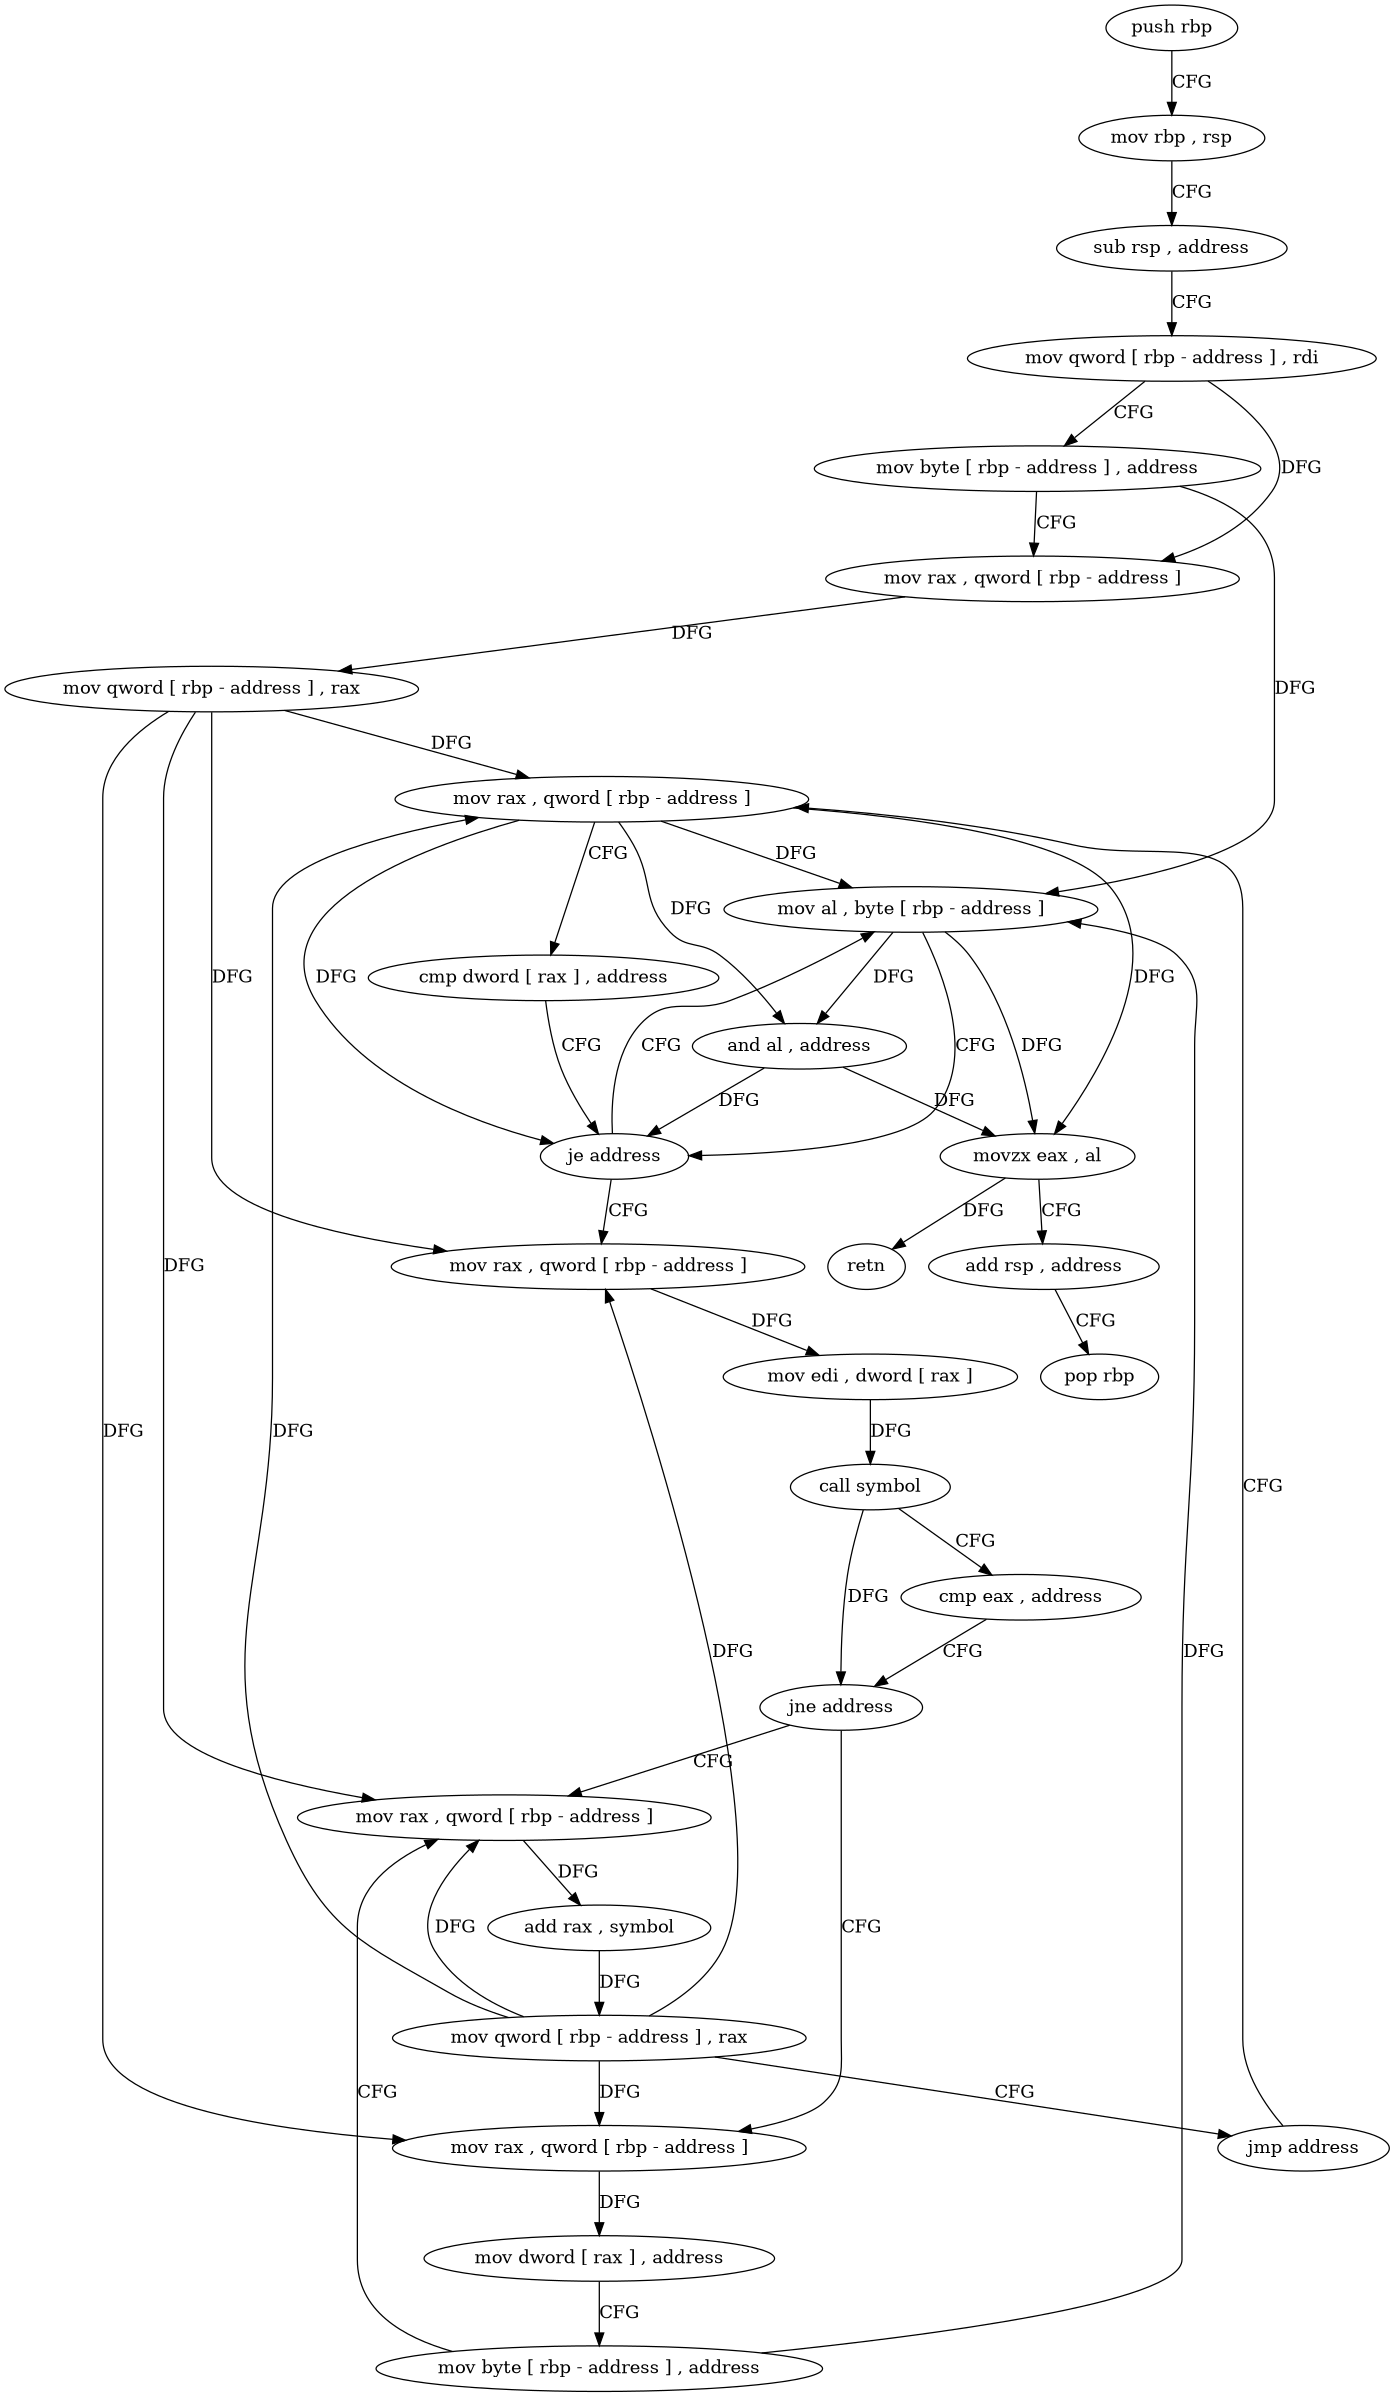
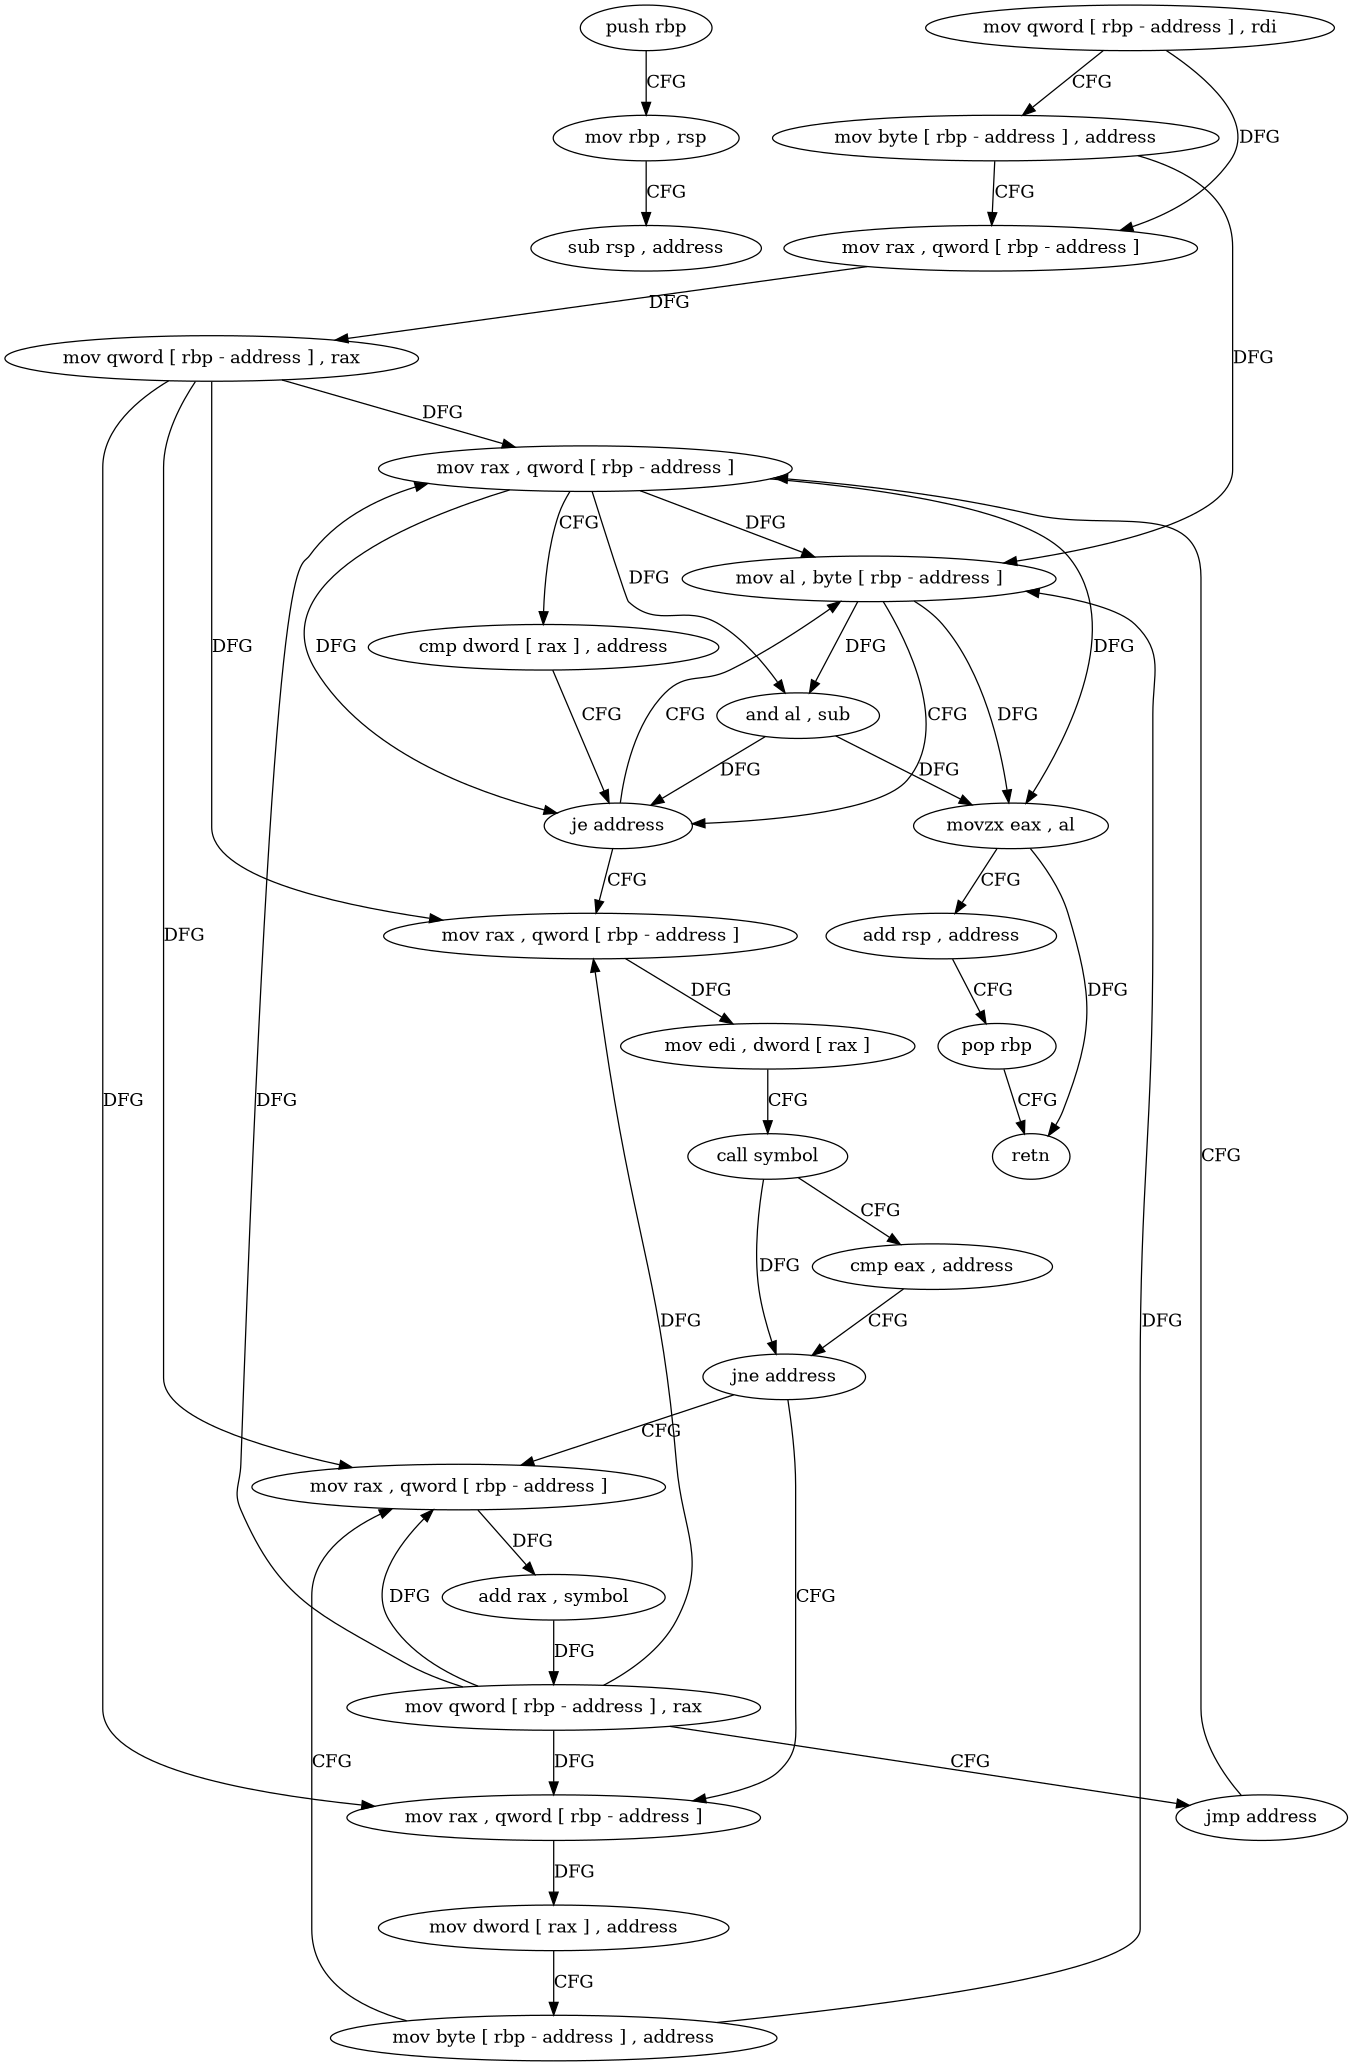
(1172, 297) -> none
(799, 1046) -> (798, 716)
none -> (1012, 1095)
(891, 1432) -> (788, 1101)
